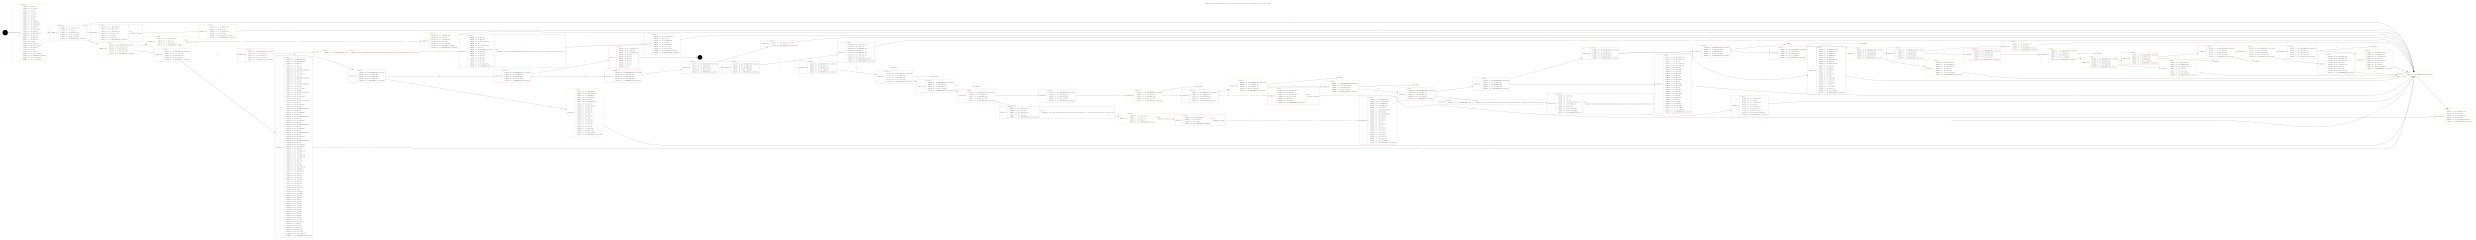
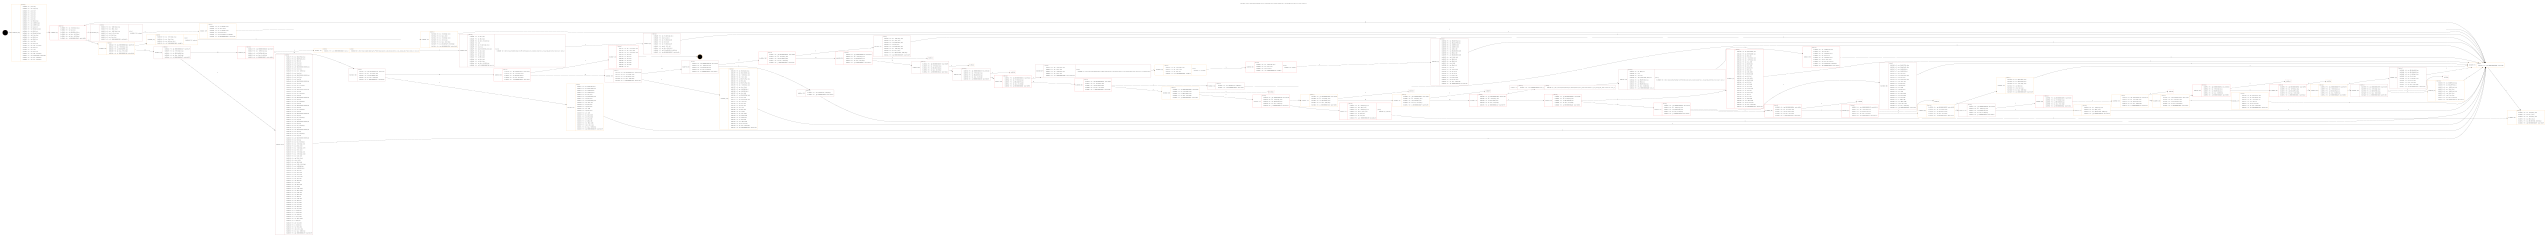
none -> (1226, 86)
none -> (739, 99)
